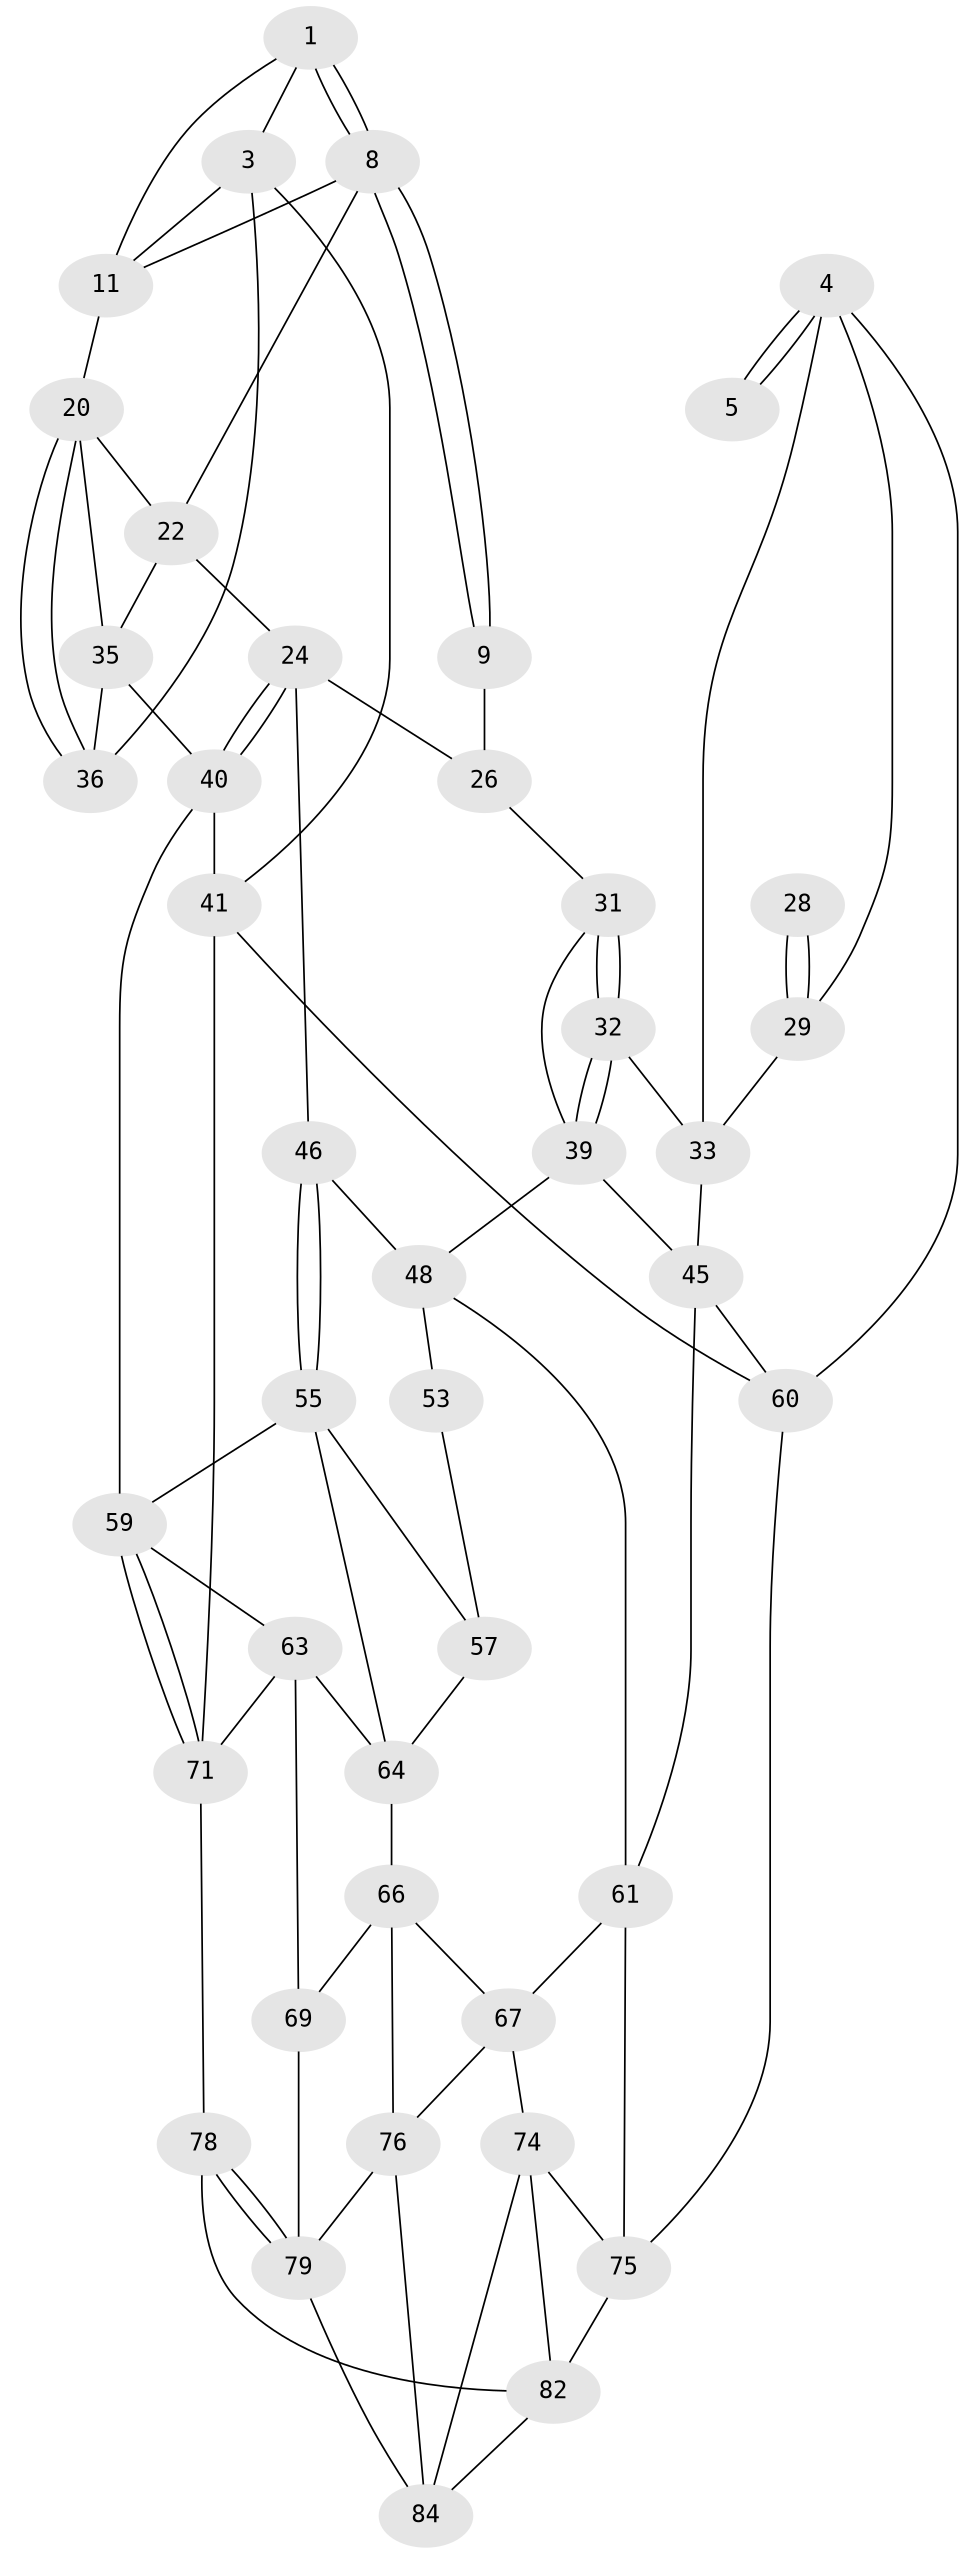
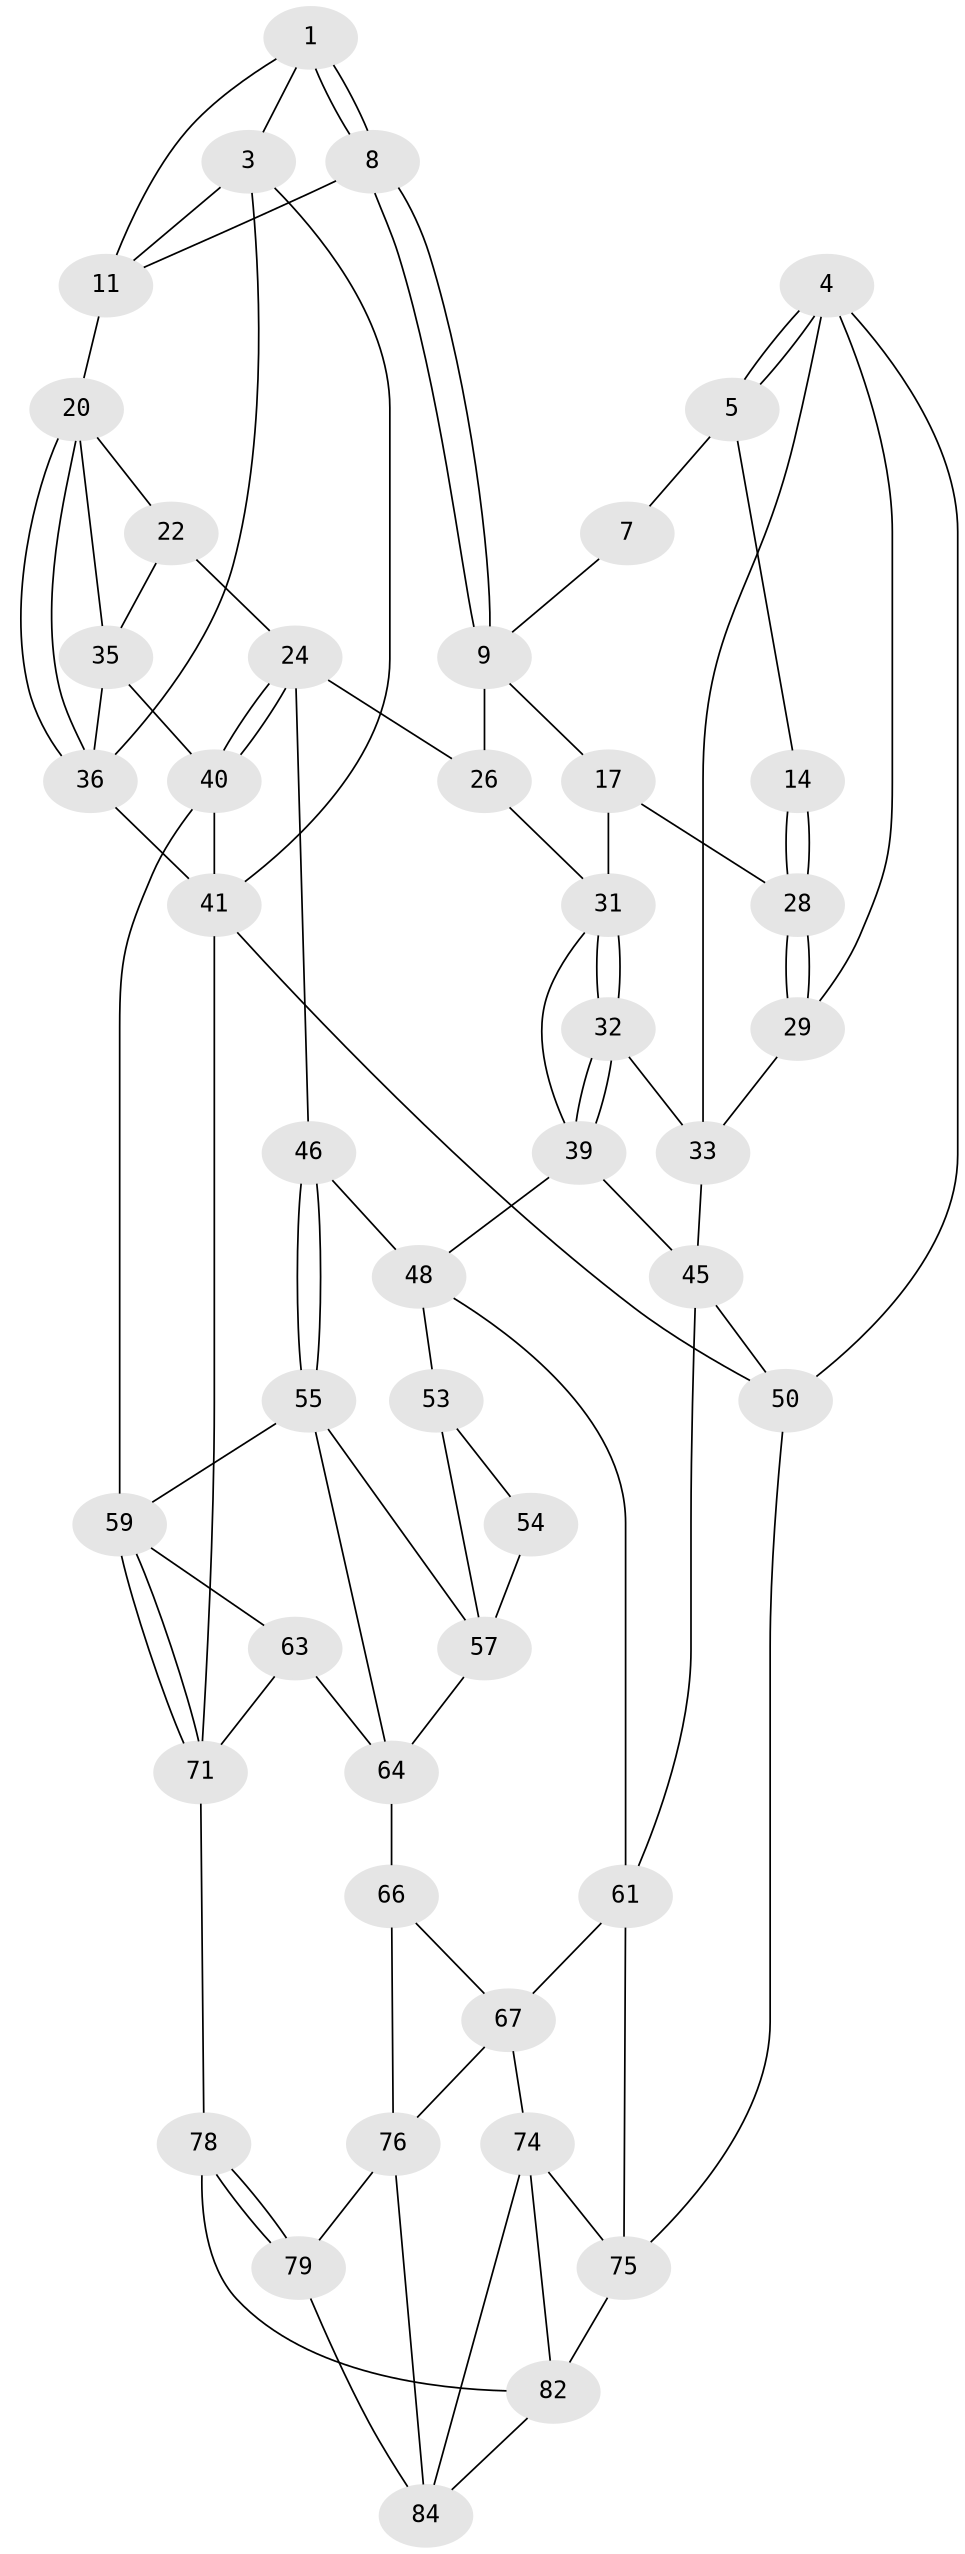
(272, 347) -> none
none -> (627, 533)
none -> (608, 781)
none -> (798, 781)
none -> (152, 843)
(786, 1401) -> (786, 1401)
none -> (531, 1525)
(299, 2020) -> none
